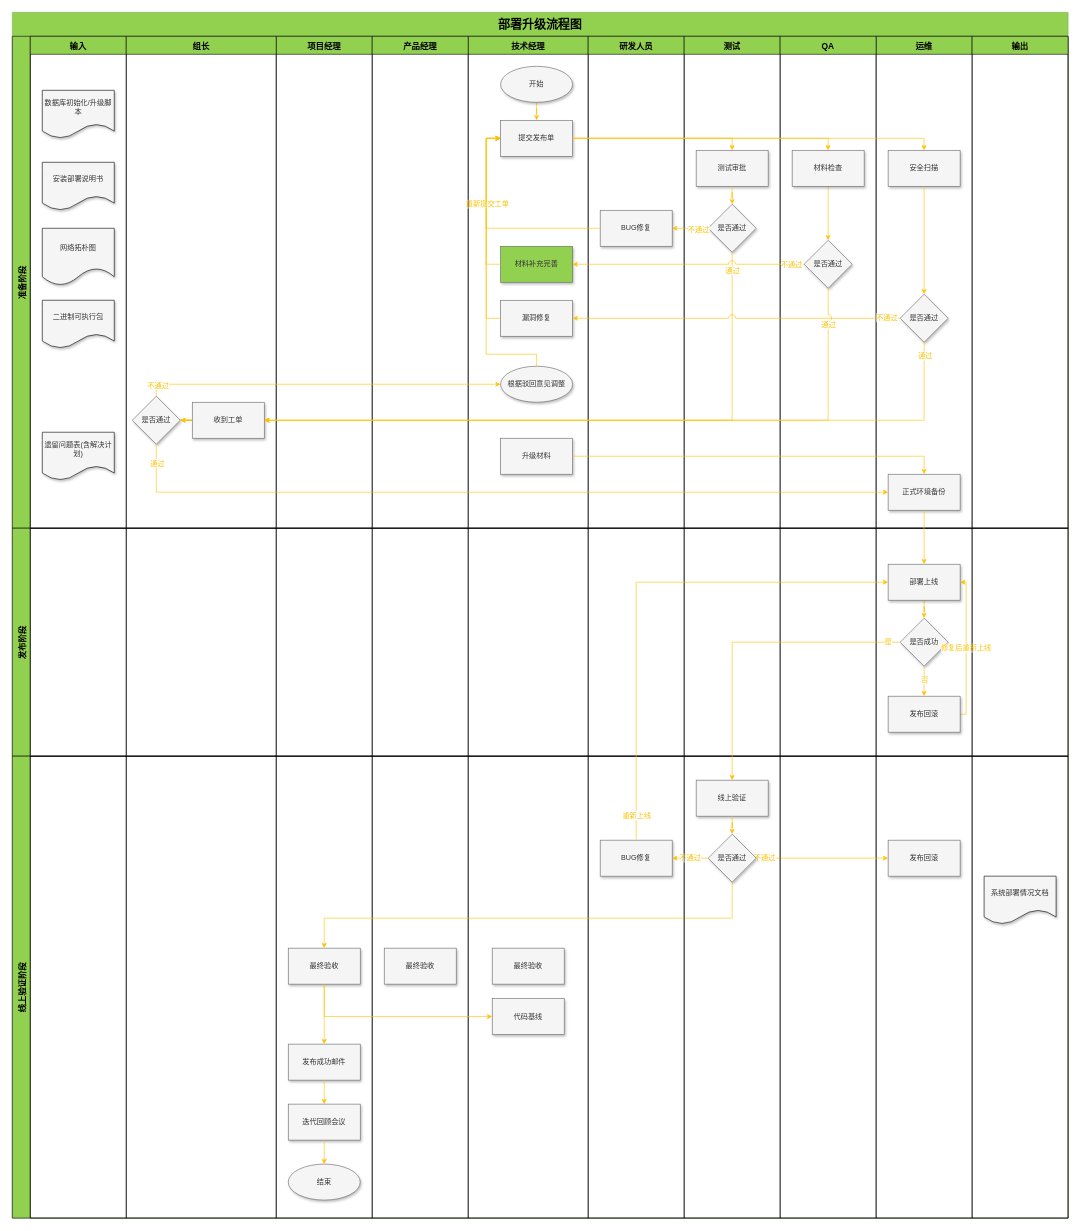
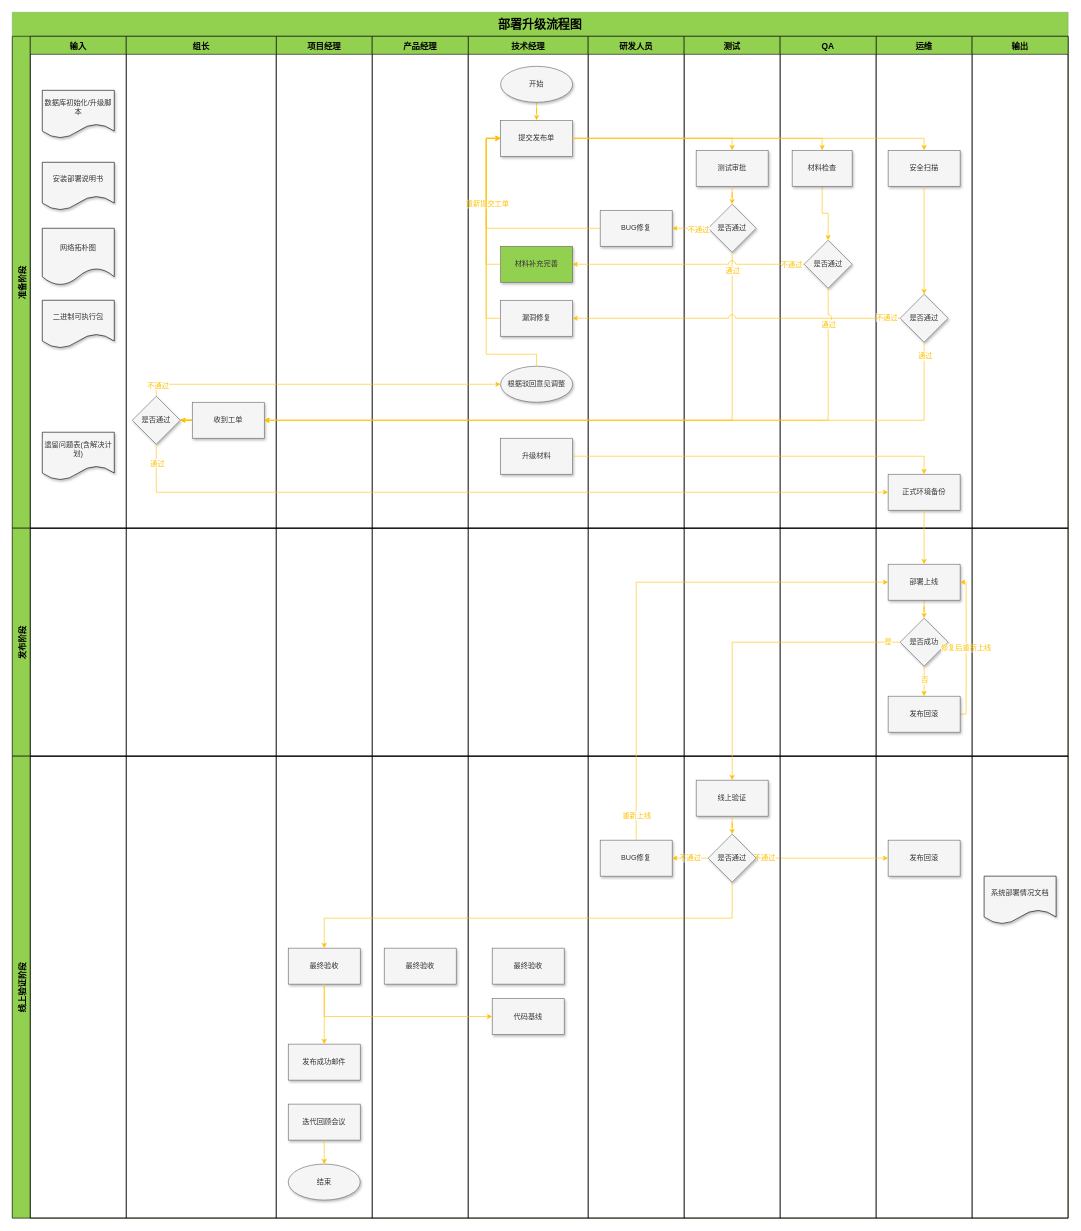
(828, 168) -> (822, 168)
(324, 1098) -> none
